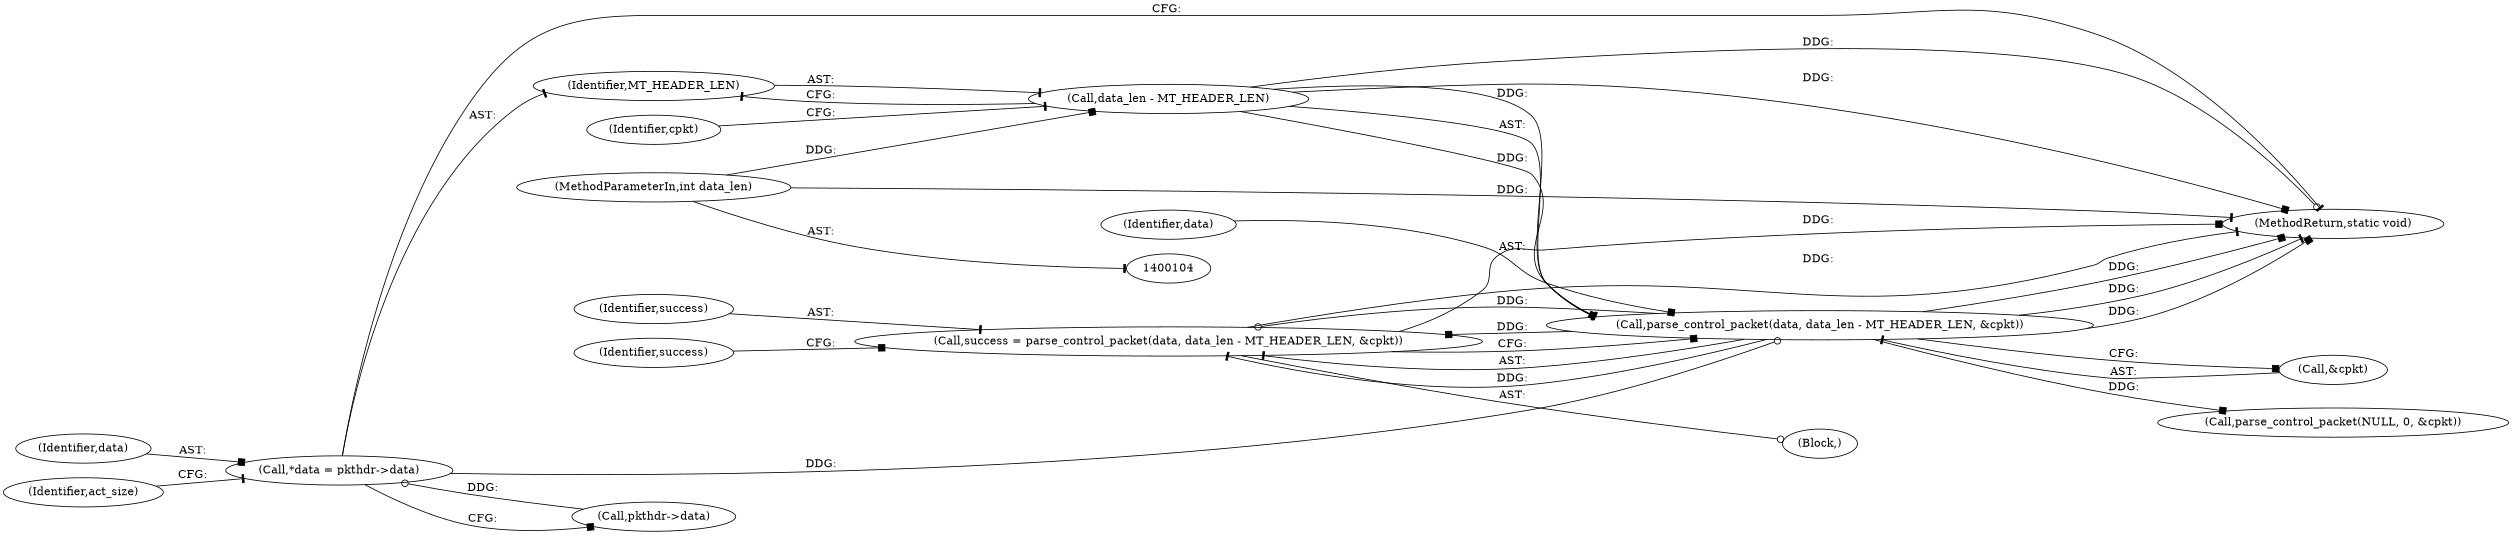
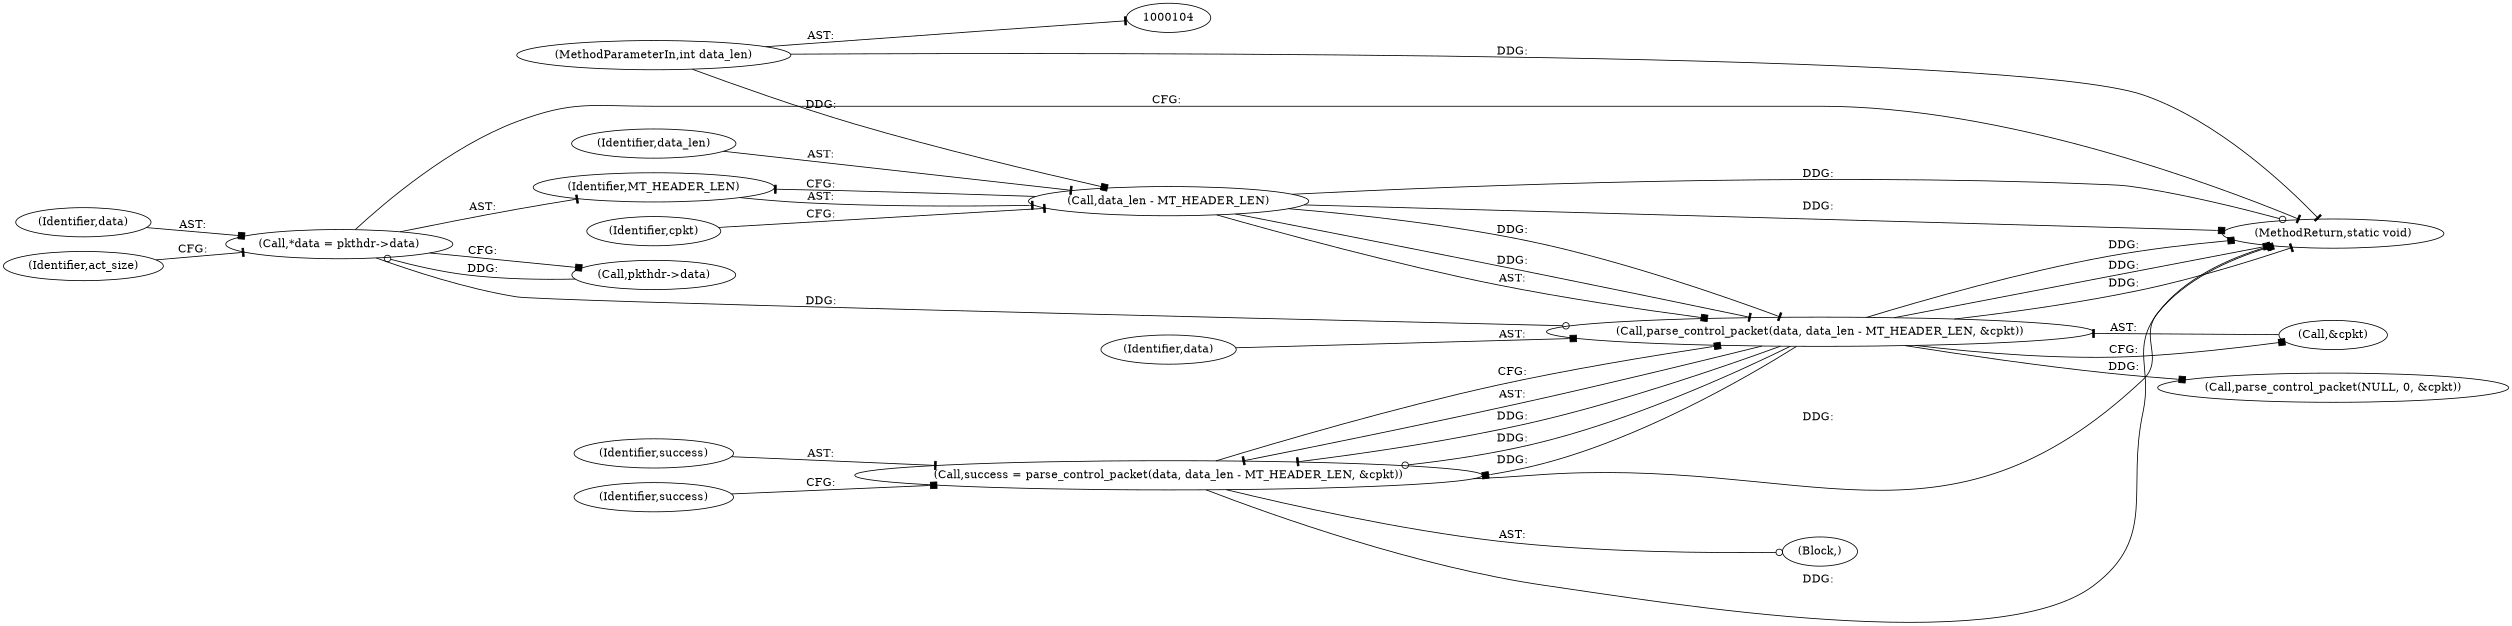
none -> (654, 144)
(1169, 268) -> (1169, 18)
